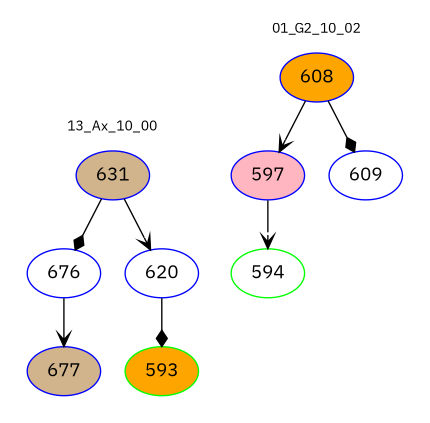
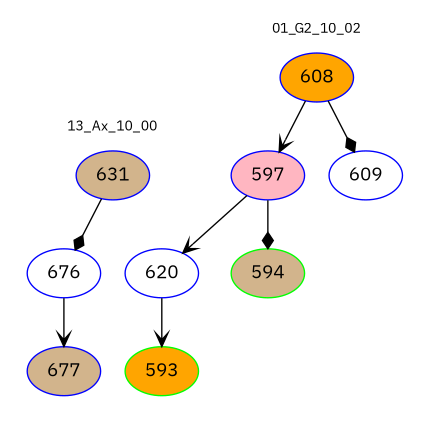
(268, 216) -> (268, 216)
(134, 218) -> (229, 211)
(268, 273) -> (268, 273)
(162, 316) -> (162, 316)
